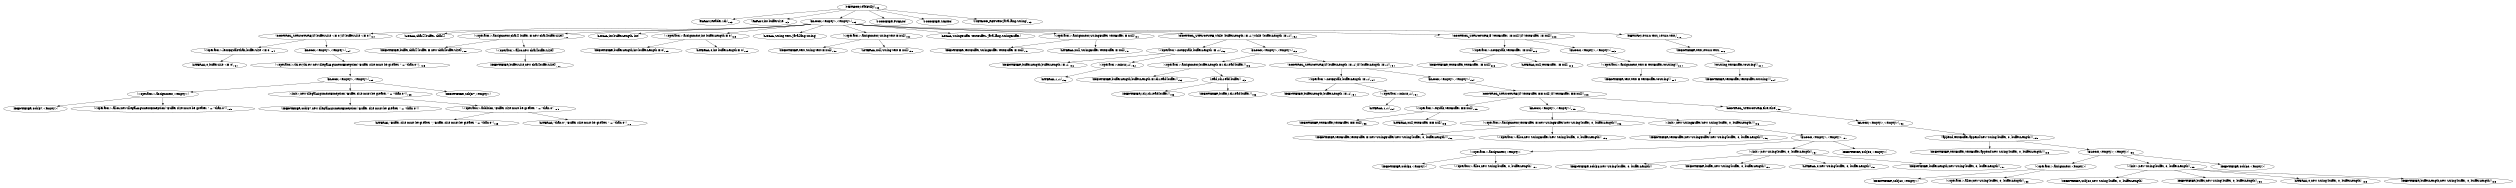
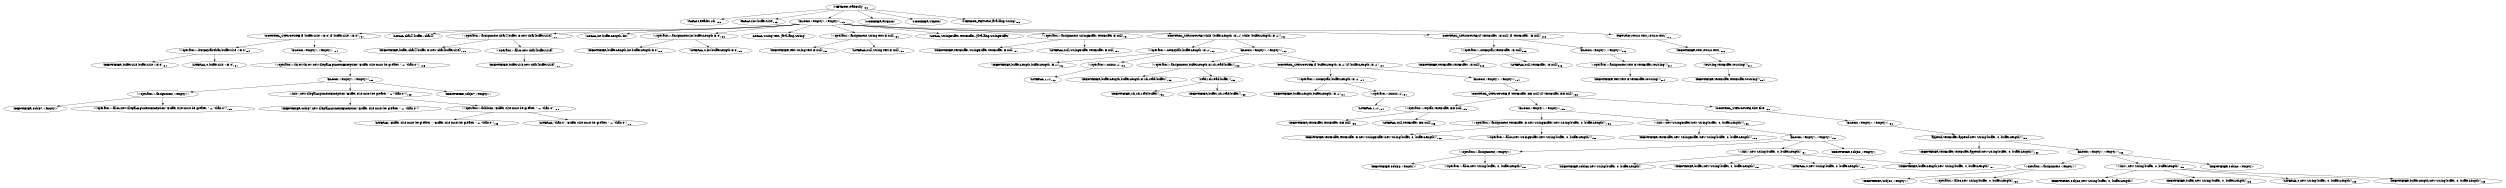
none -> (135, 65)
